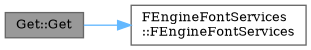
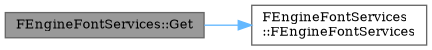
(44, 25) -> (105, 25)
